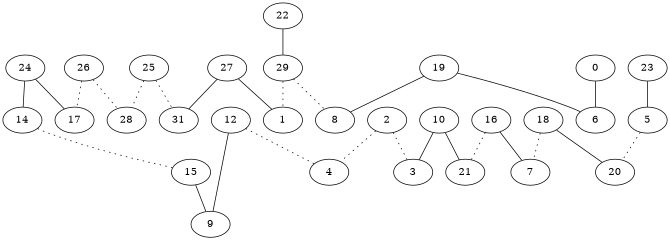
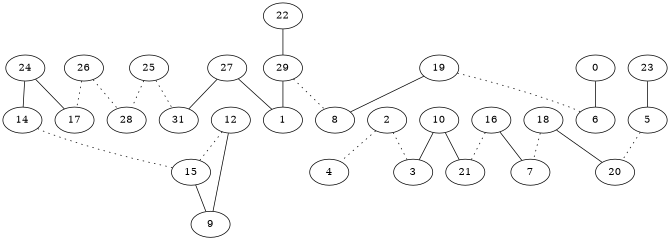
(520, 90) -> (520, 90)
(283, 94) -> (283, 94)
(280, 146) -> (211, 146)
